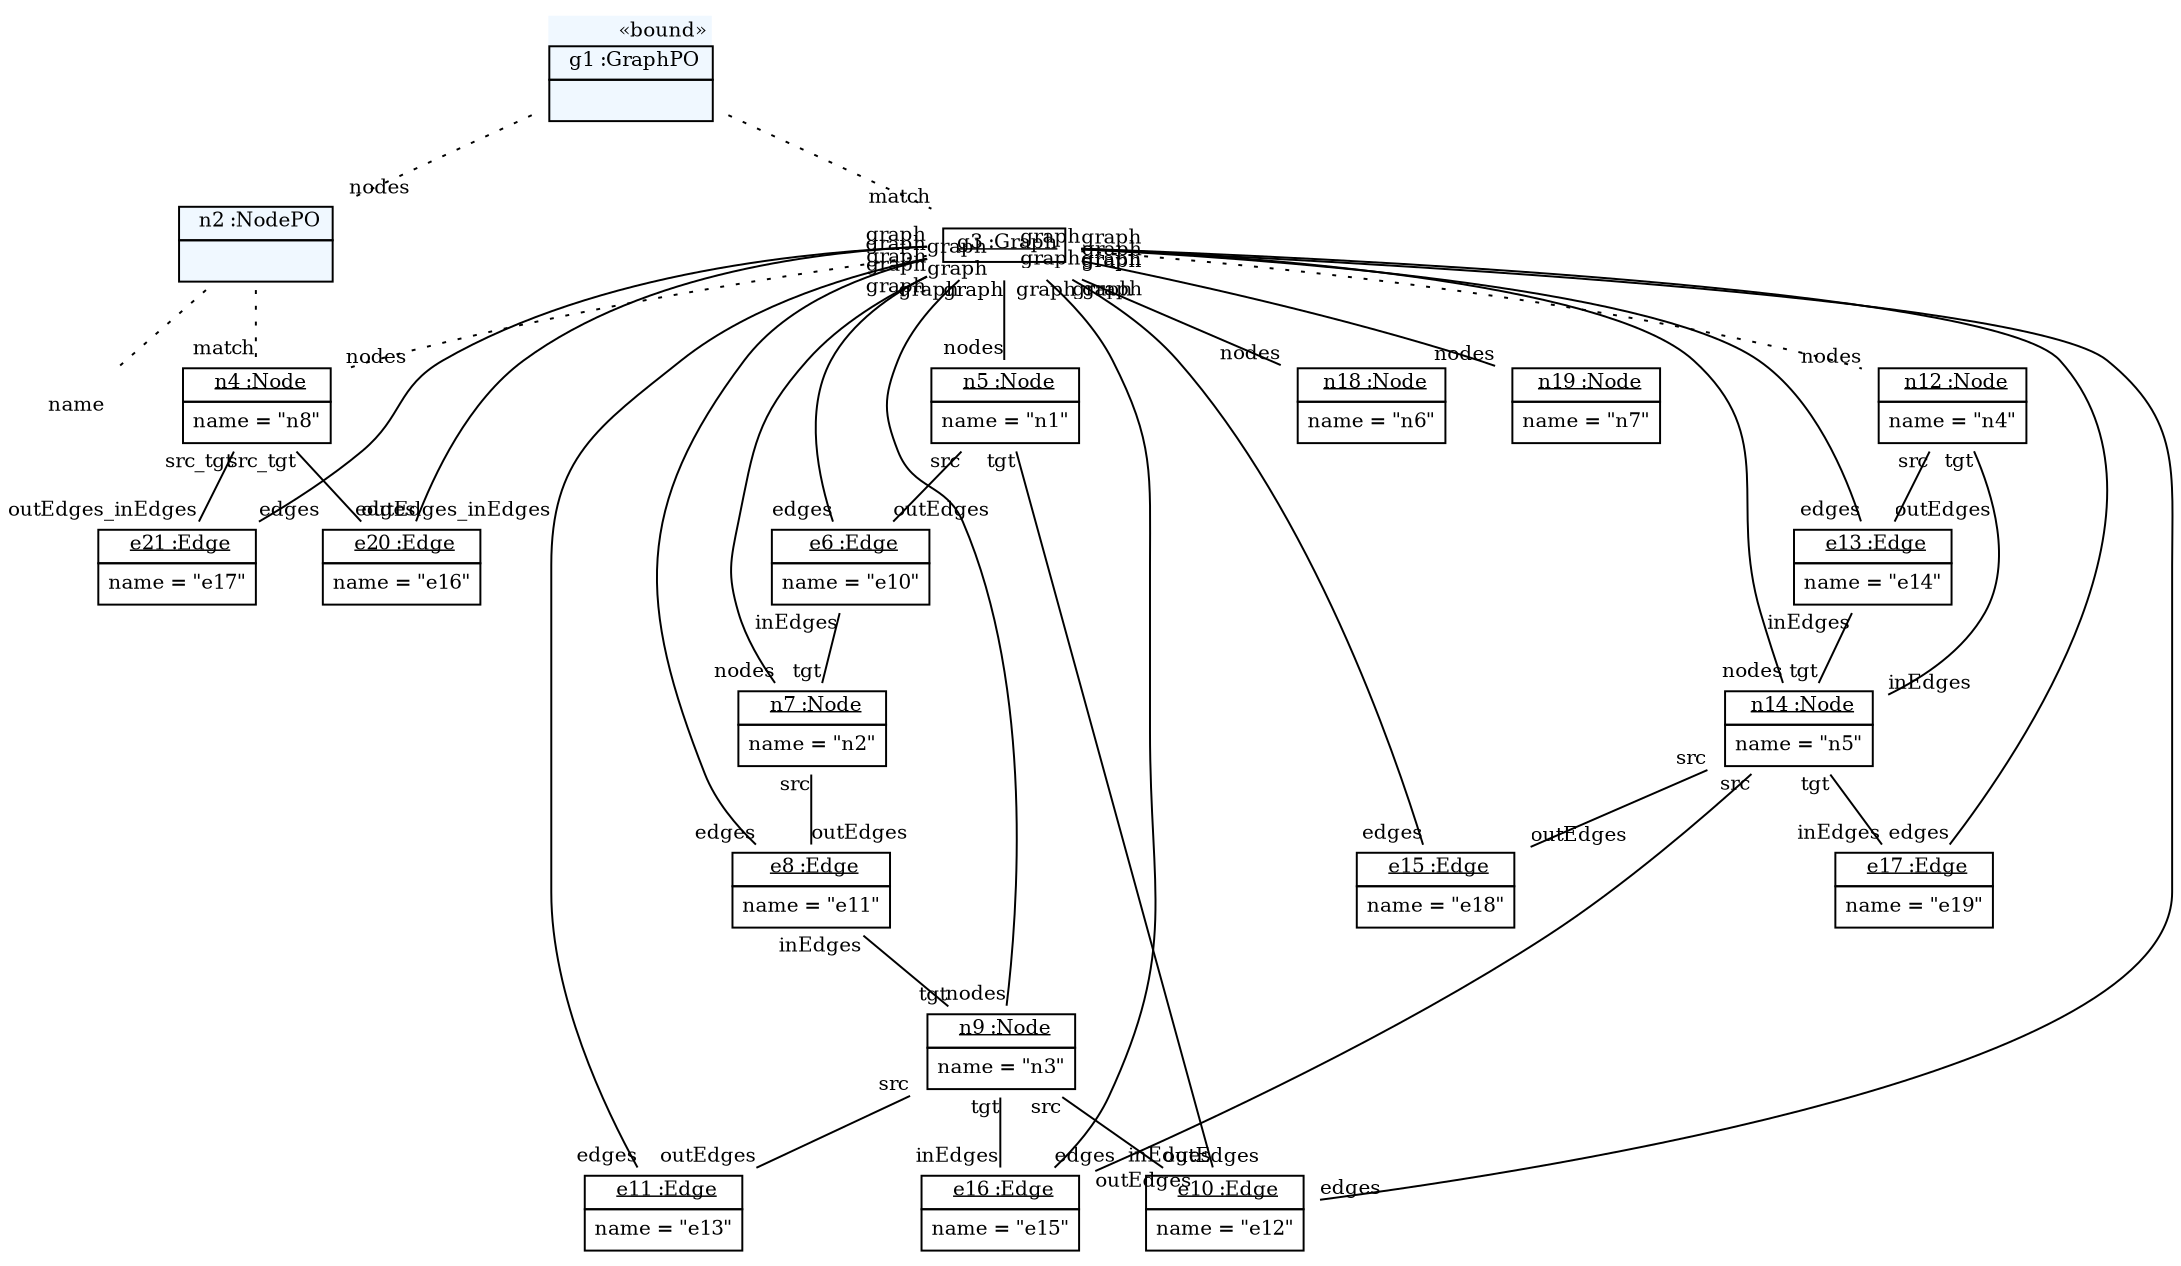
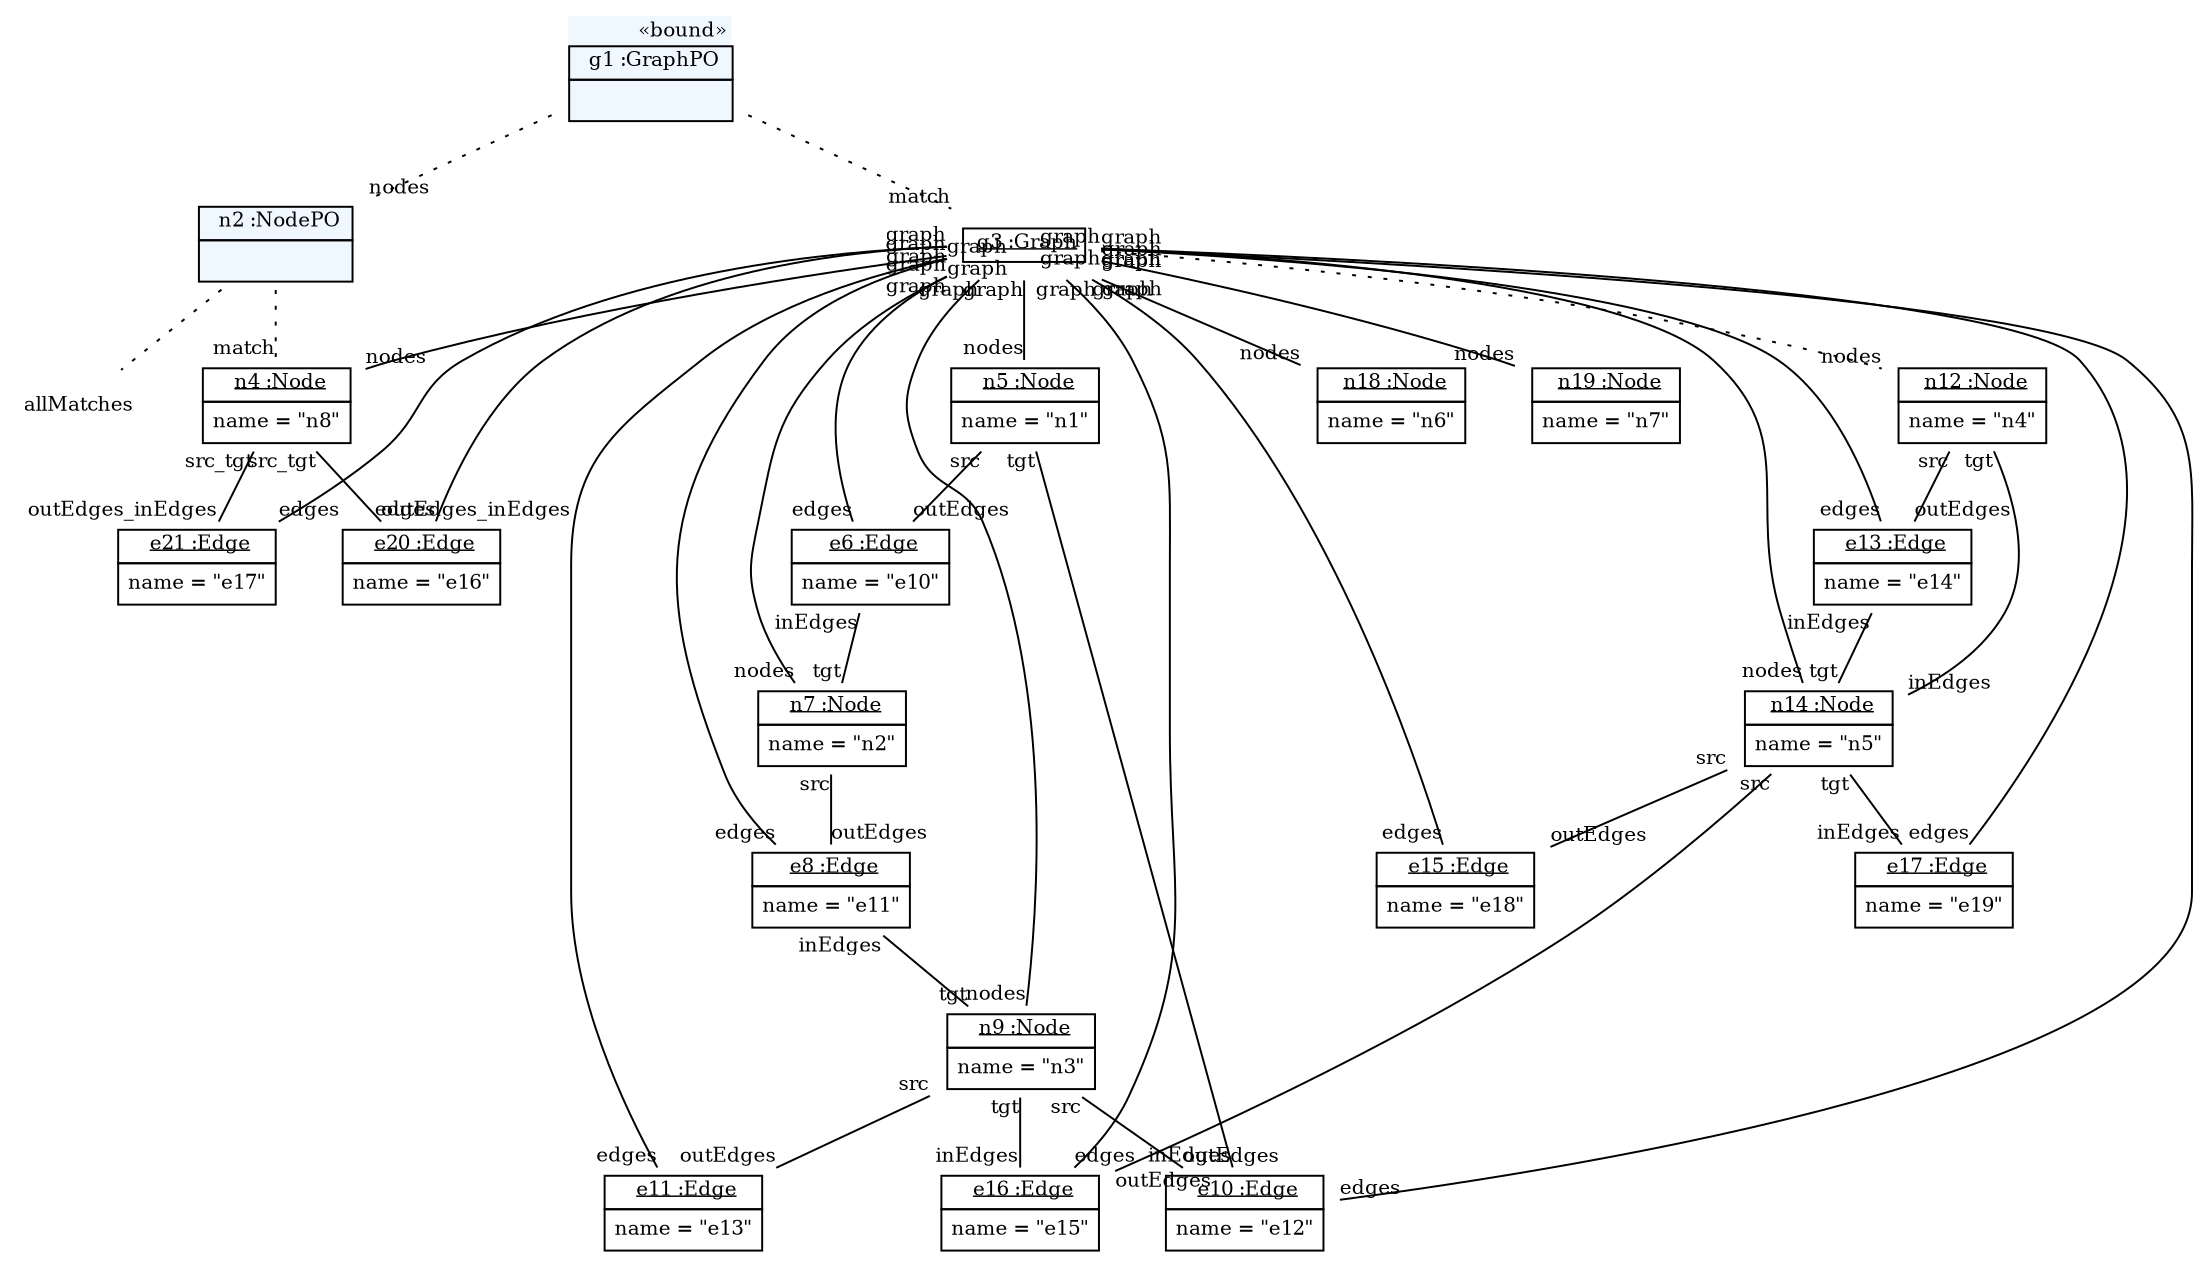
(736, 284) -> (756, 284)
(77, 406) -> (79, 406)
